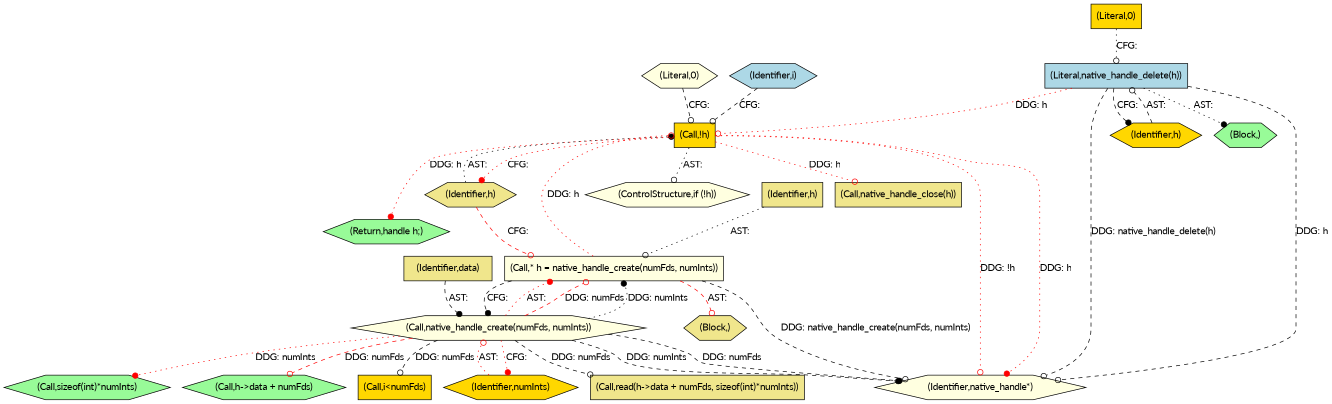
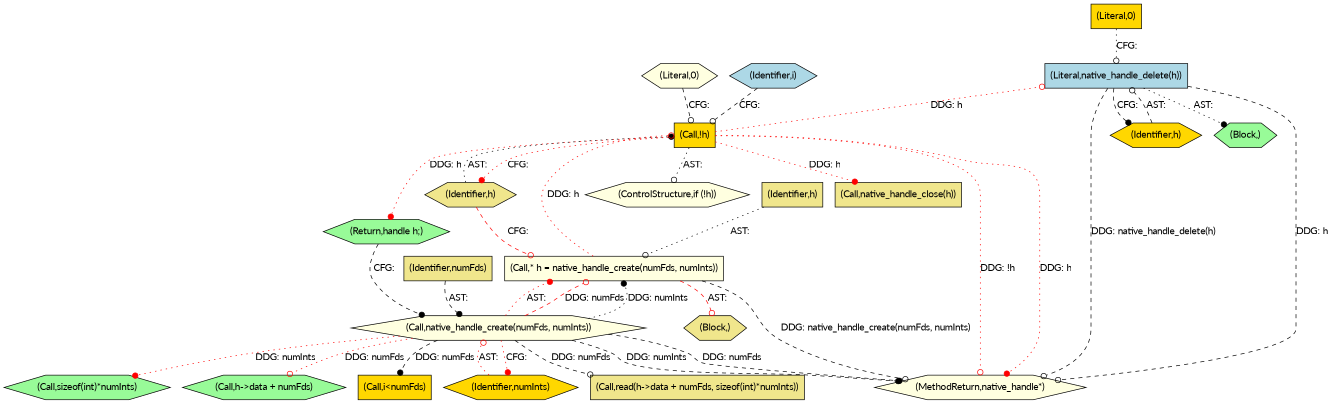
(898, 120) -> (877, 109)
(784, 161) -> (784, 161)
(448, 269) -> (448, 269)
(490, 290) -> (379, 288)
(351, 351) -> (351, 351)
(416, 352) -> (416, 352)
(980, 387) -> (980, 387)
